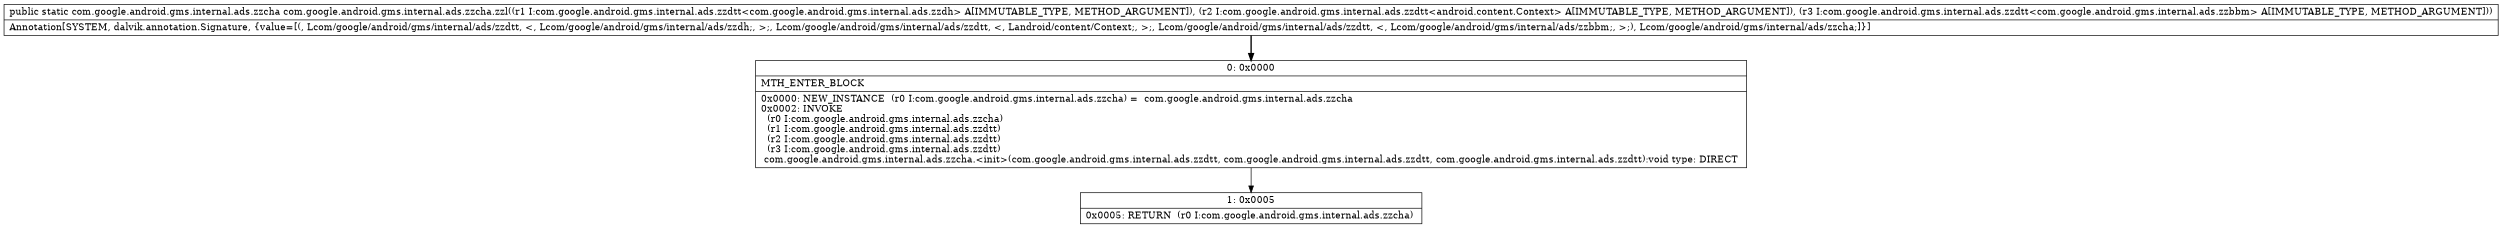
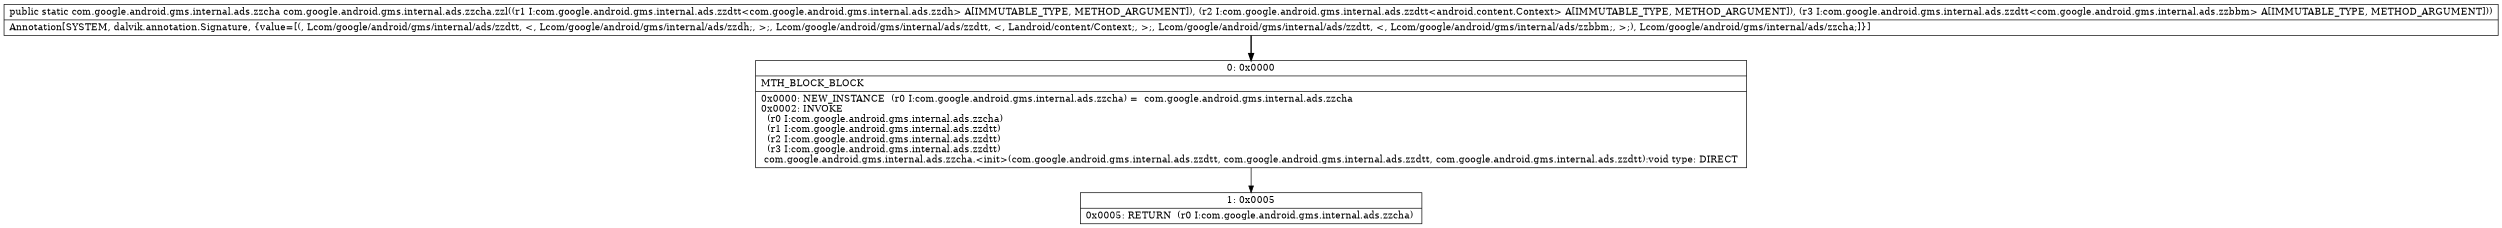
(813, 83) -> (813, 83)
